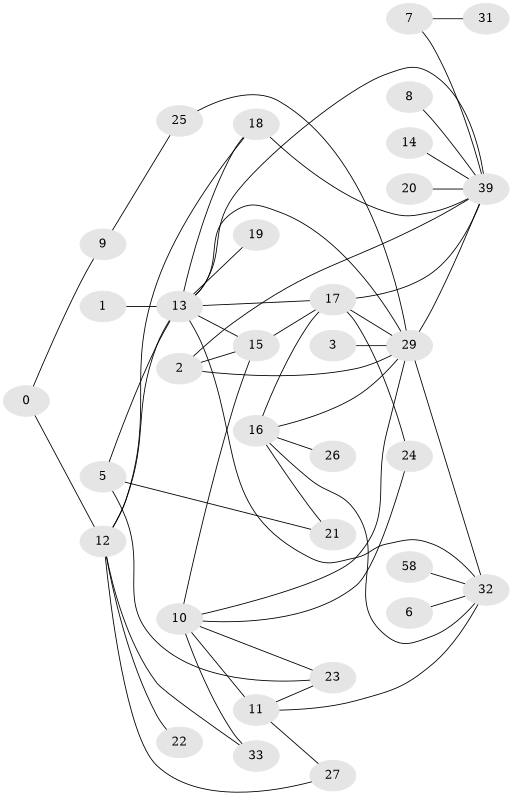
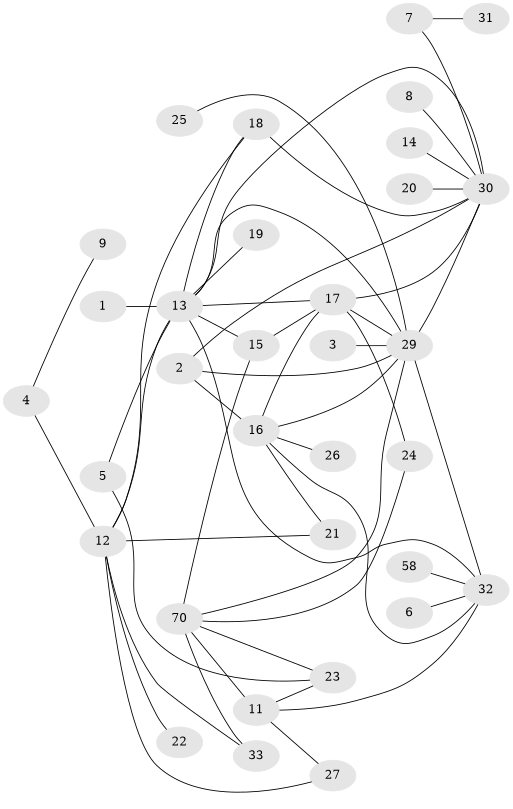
(141, 183) -> none
(486, 189) -> (486, 189)
(218, 357) -> (213, 396)
(26, 401) -> (26, 401)
(218, 506) -> (218, 538)
(180, 619) -> (180, 619)
